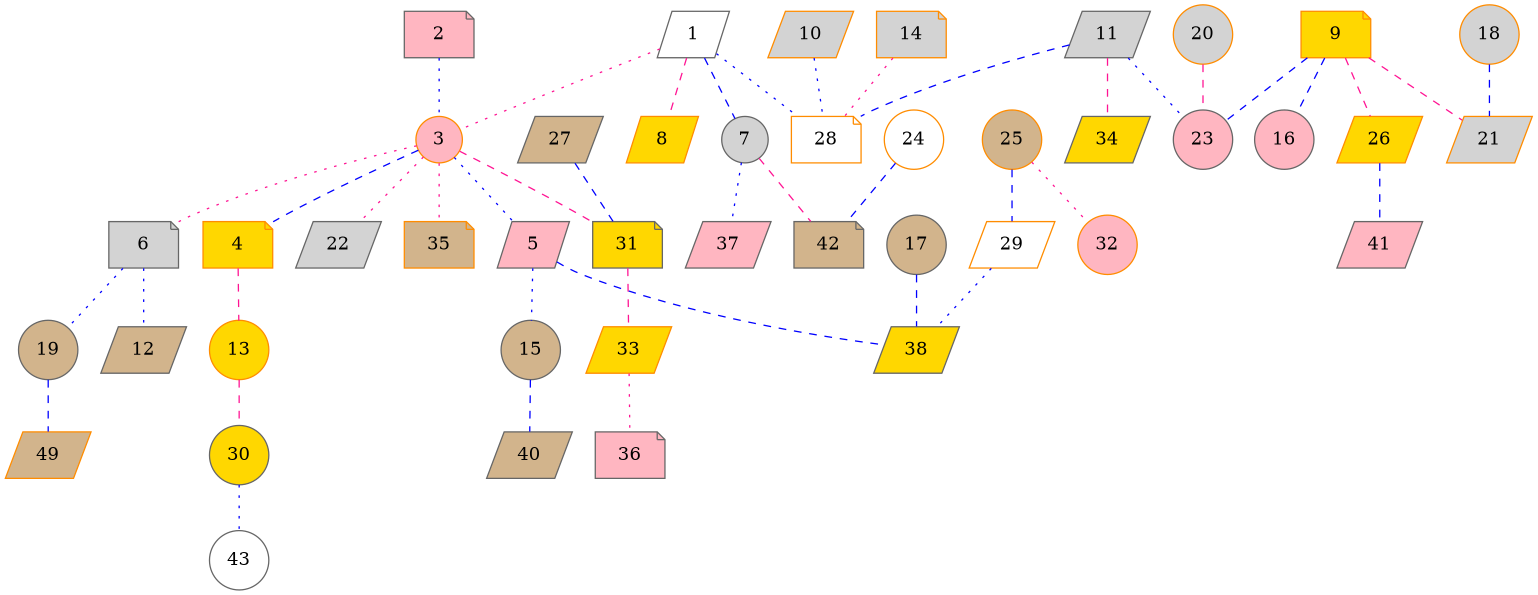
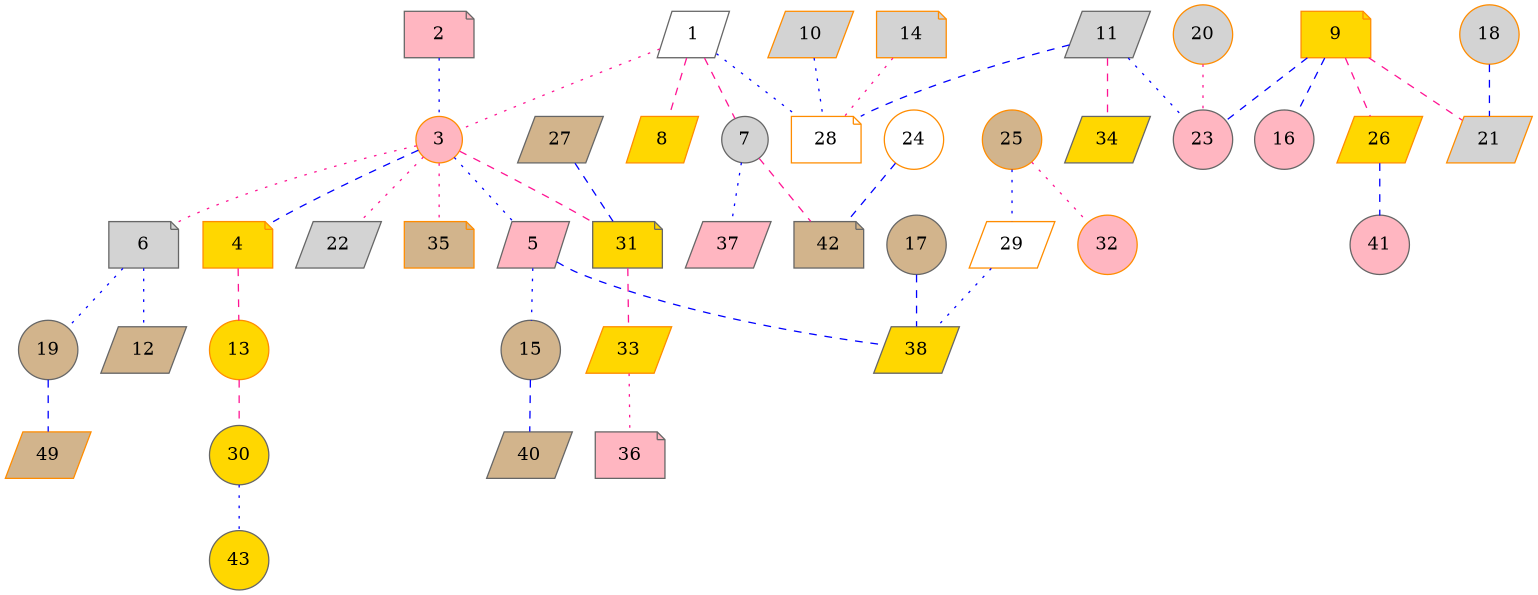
(1203, 87) -> (1203, 87)
(720, 88) -> (720, 88)
(1012, 195) -> (1012, 195)
(1380, 245) -> (1380, 245)
(239, 560) -> (239, 560)
